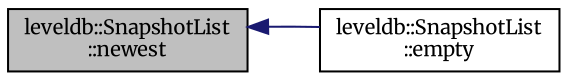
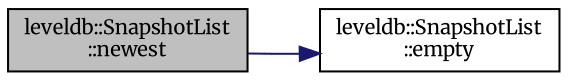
(294, 27) -> (274, 54)
